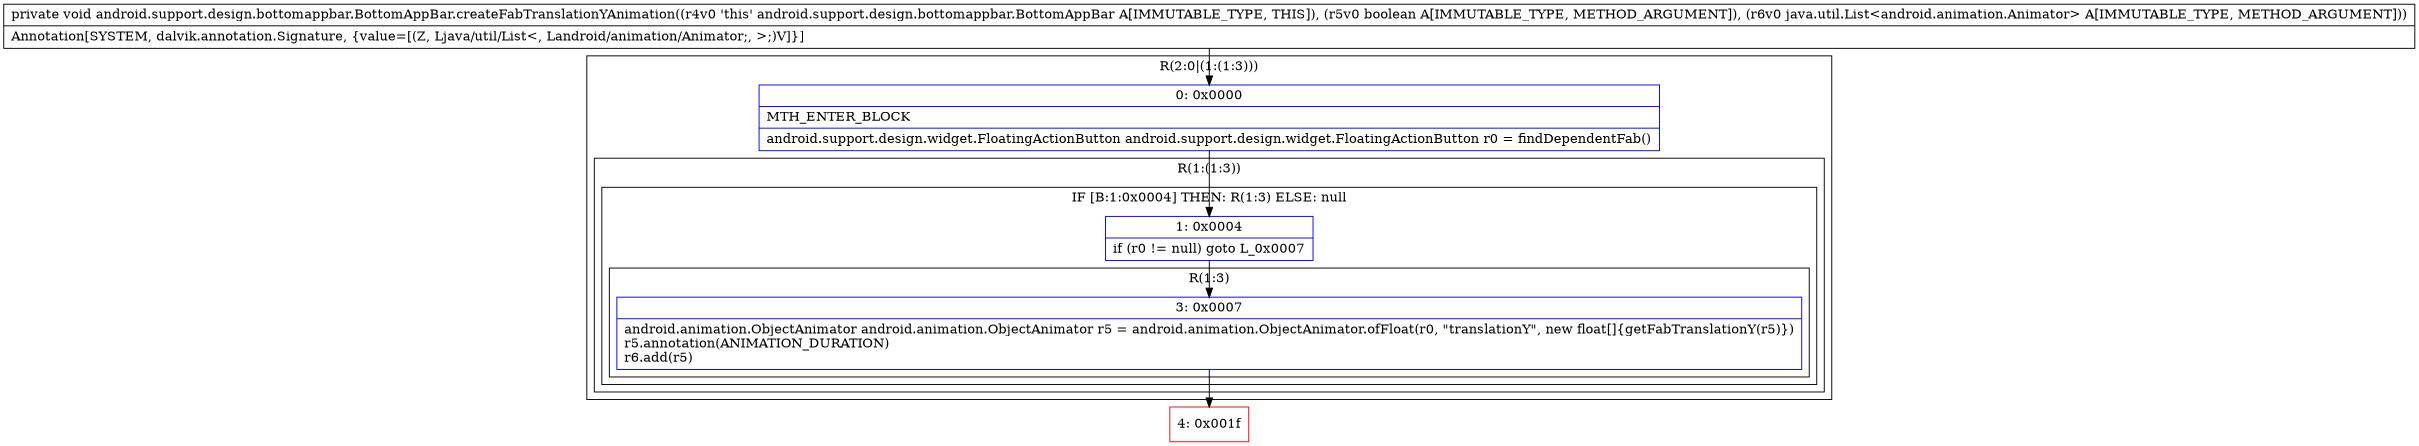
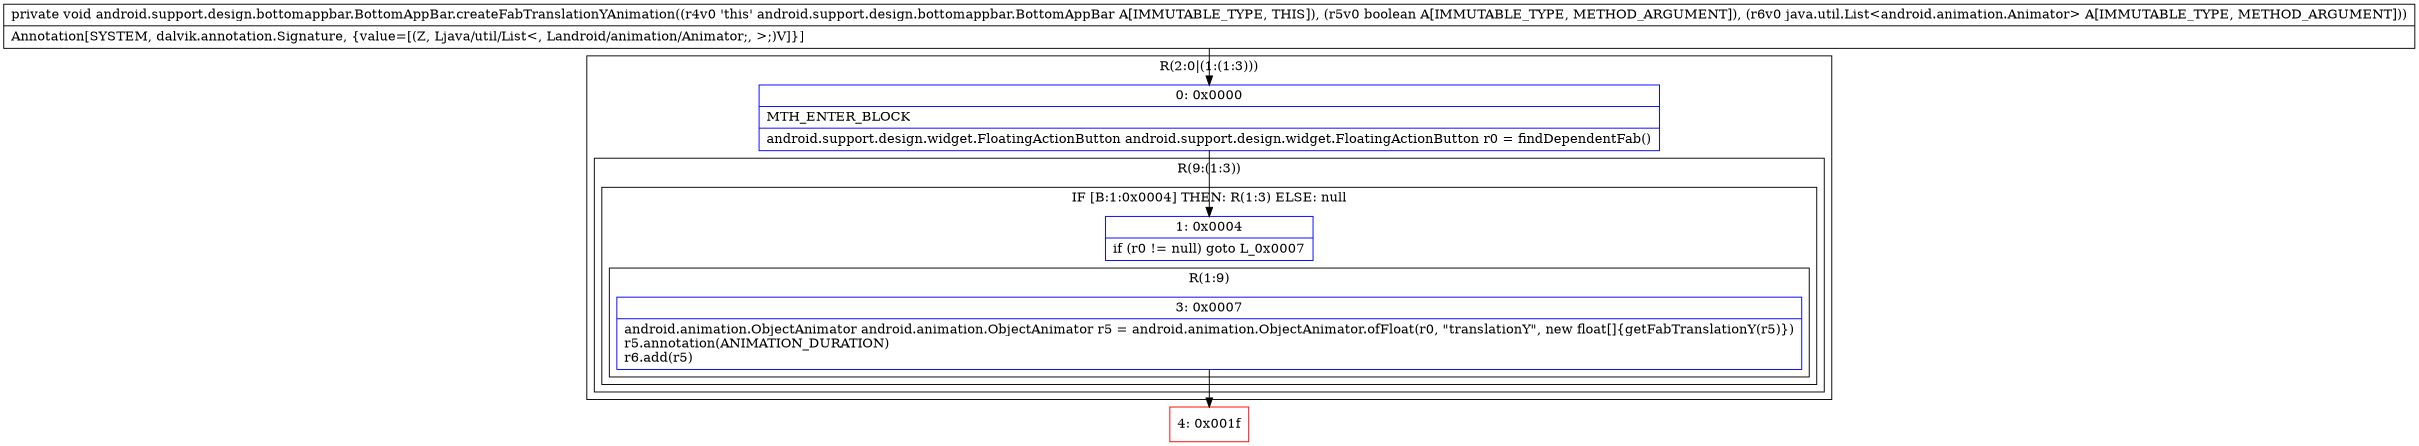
(1209, 169) -> (1209, 169)
(1209, 274) -> none
(1209, 279) -> (1209, 279)
